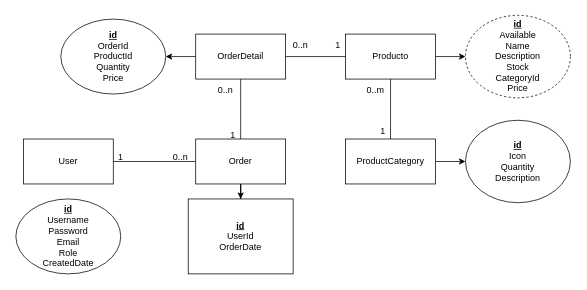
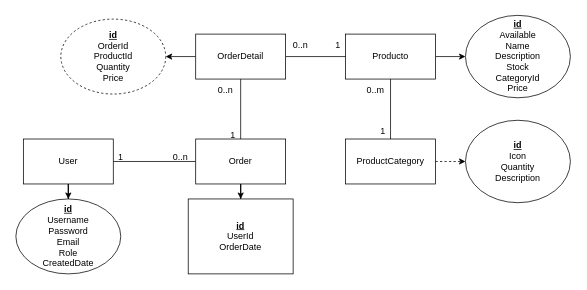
(113, 57) -> (113, 57)
(518, 57) -> (518, 57)
(447, 162) -> (447, 162)
none -> (68, 194)
